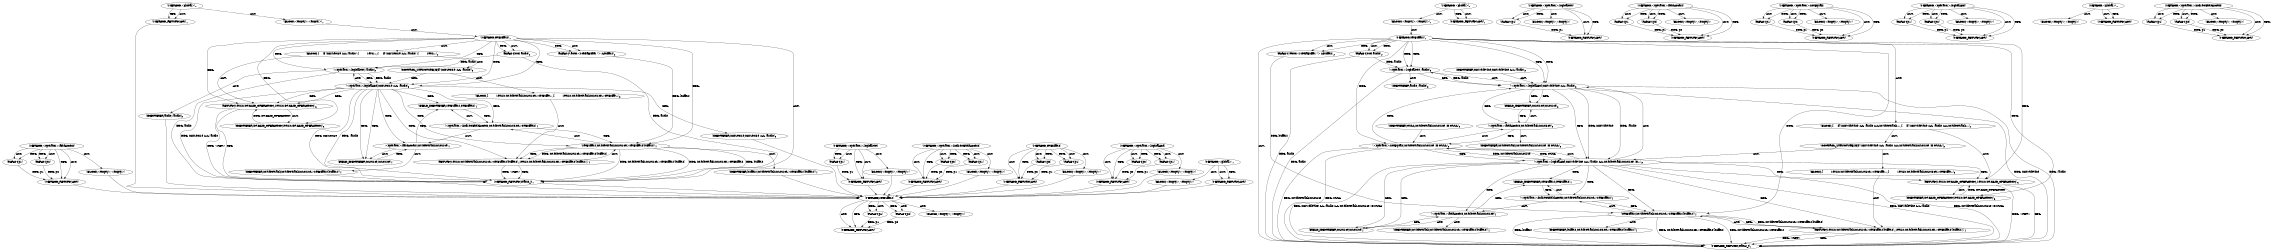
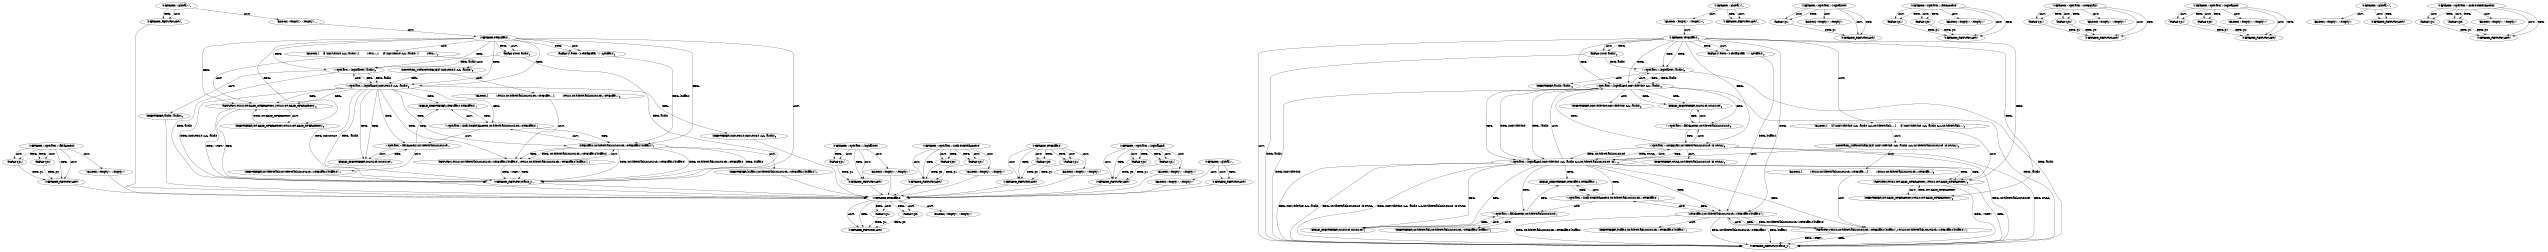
(1516, 78) -> (1618, 96)
(1418, 135) -> (1688, 153)
(1521, 146) -> none
